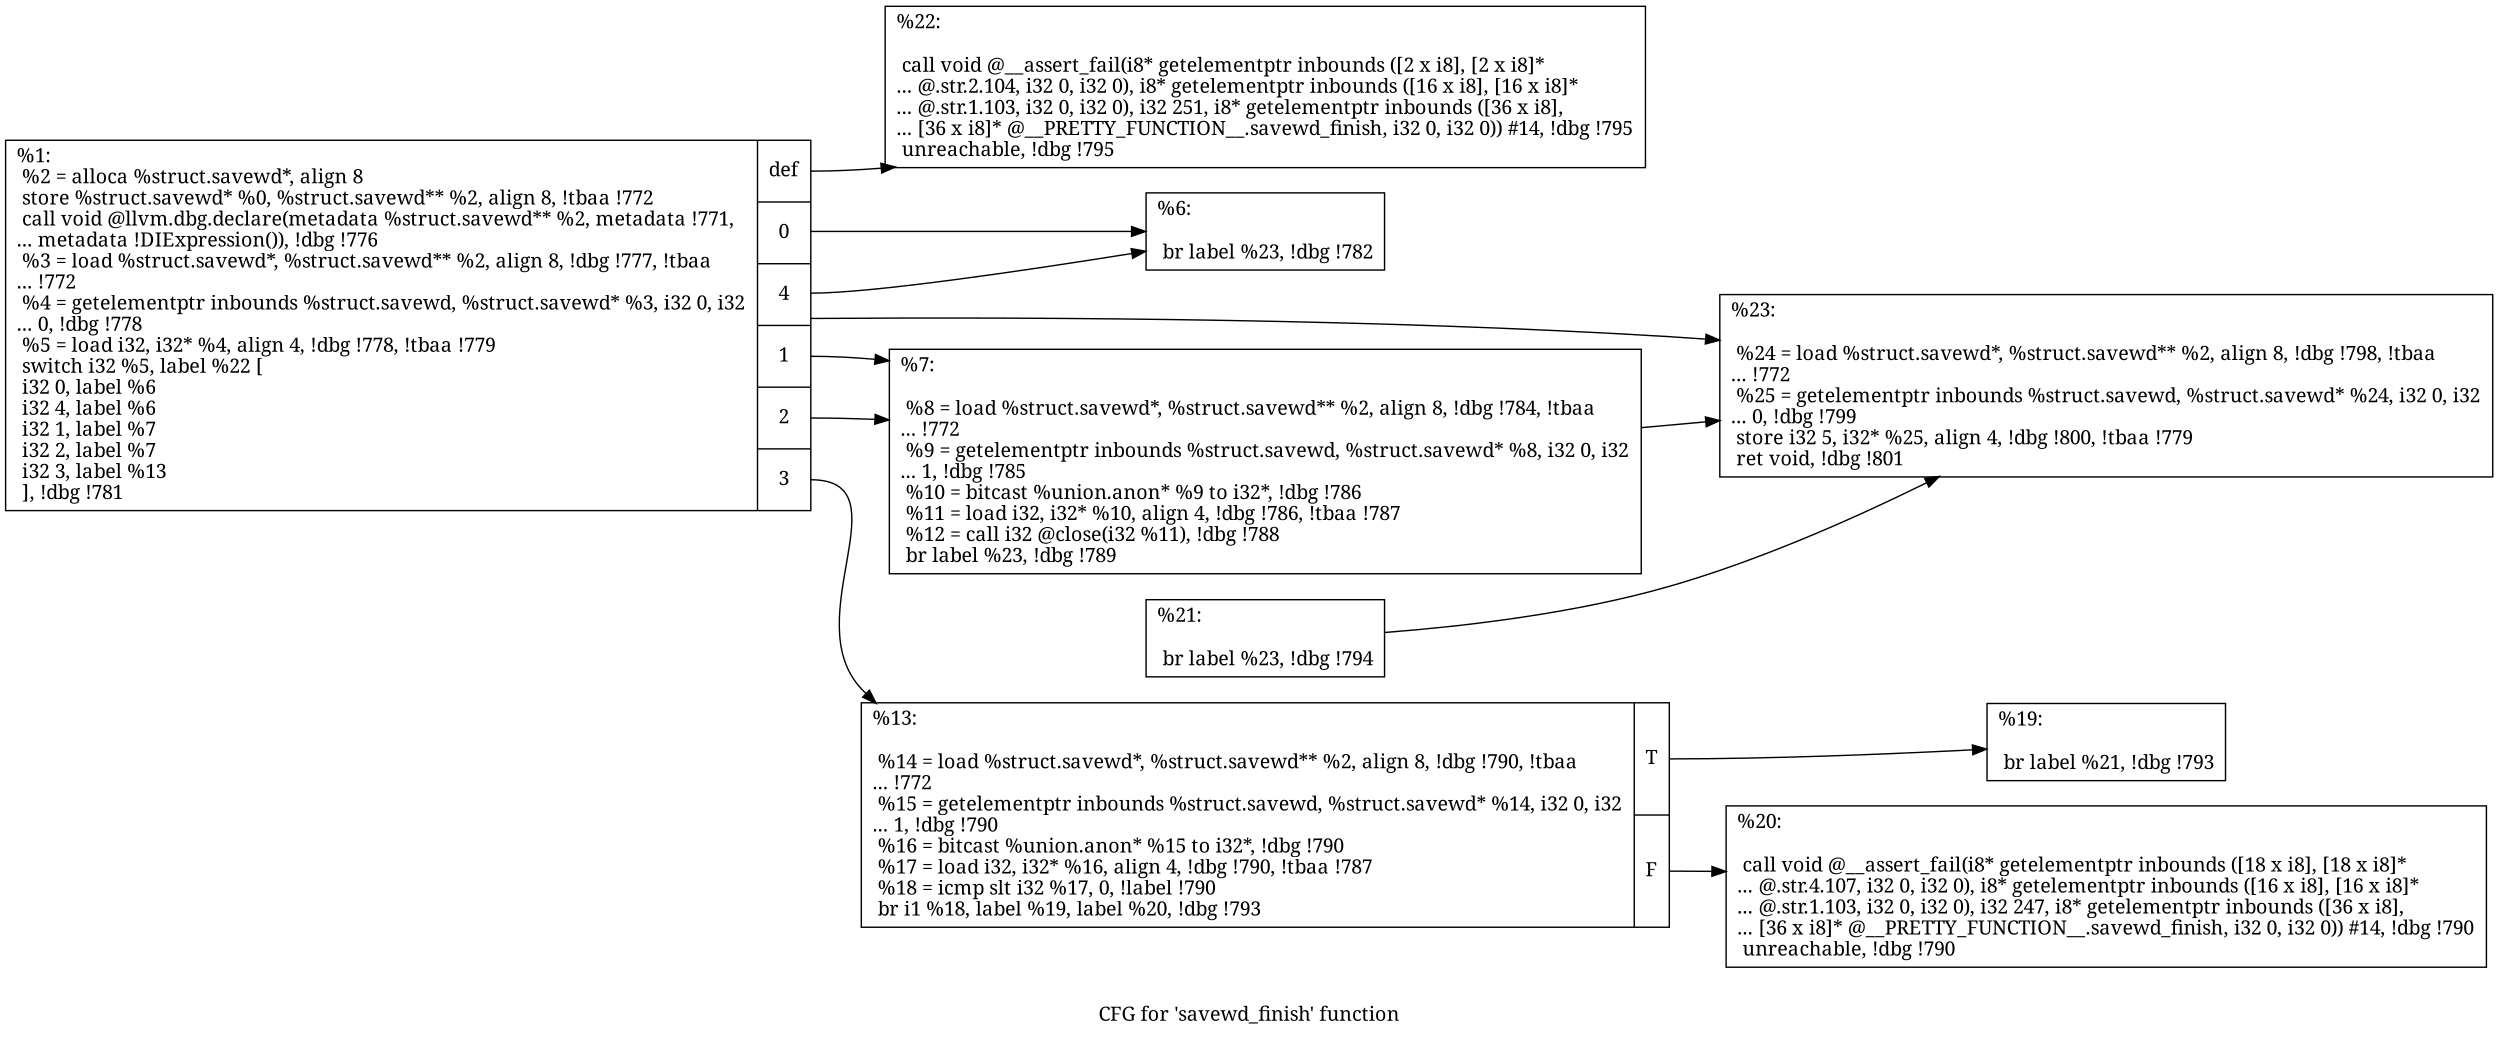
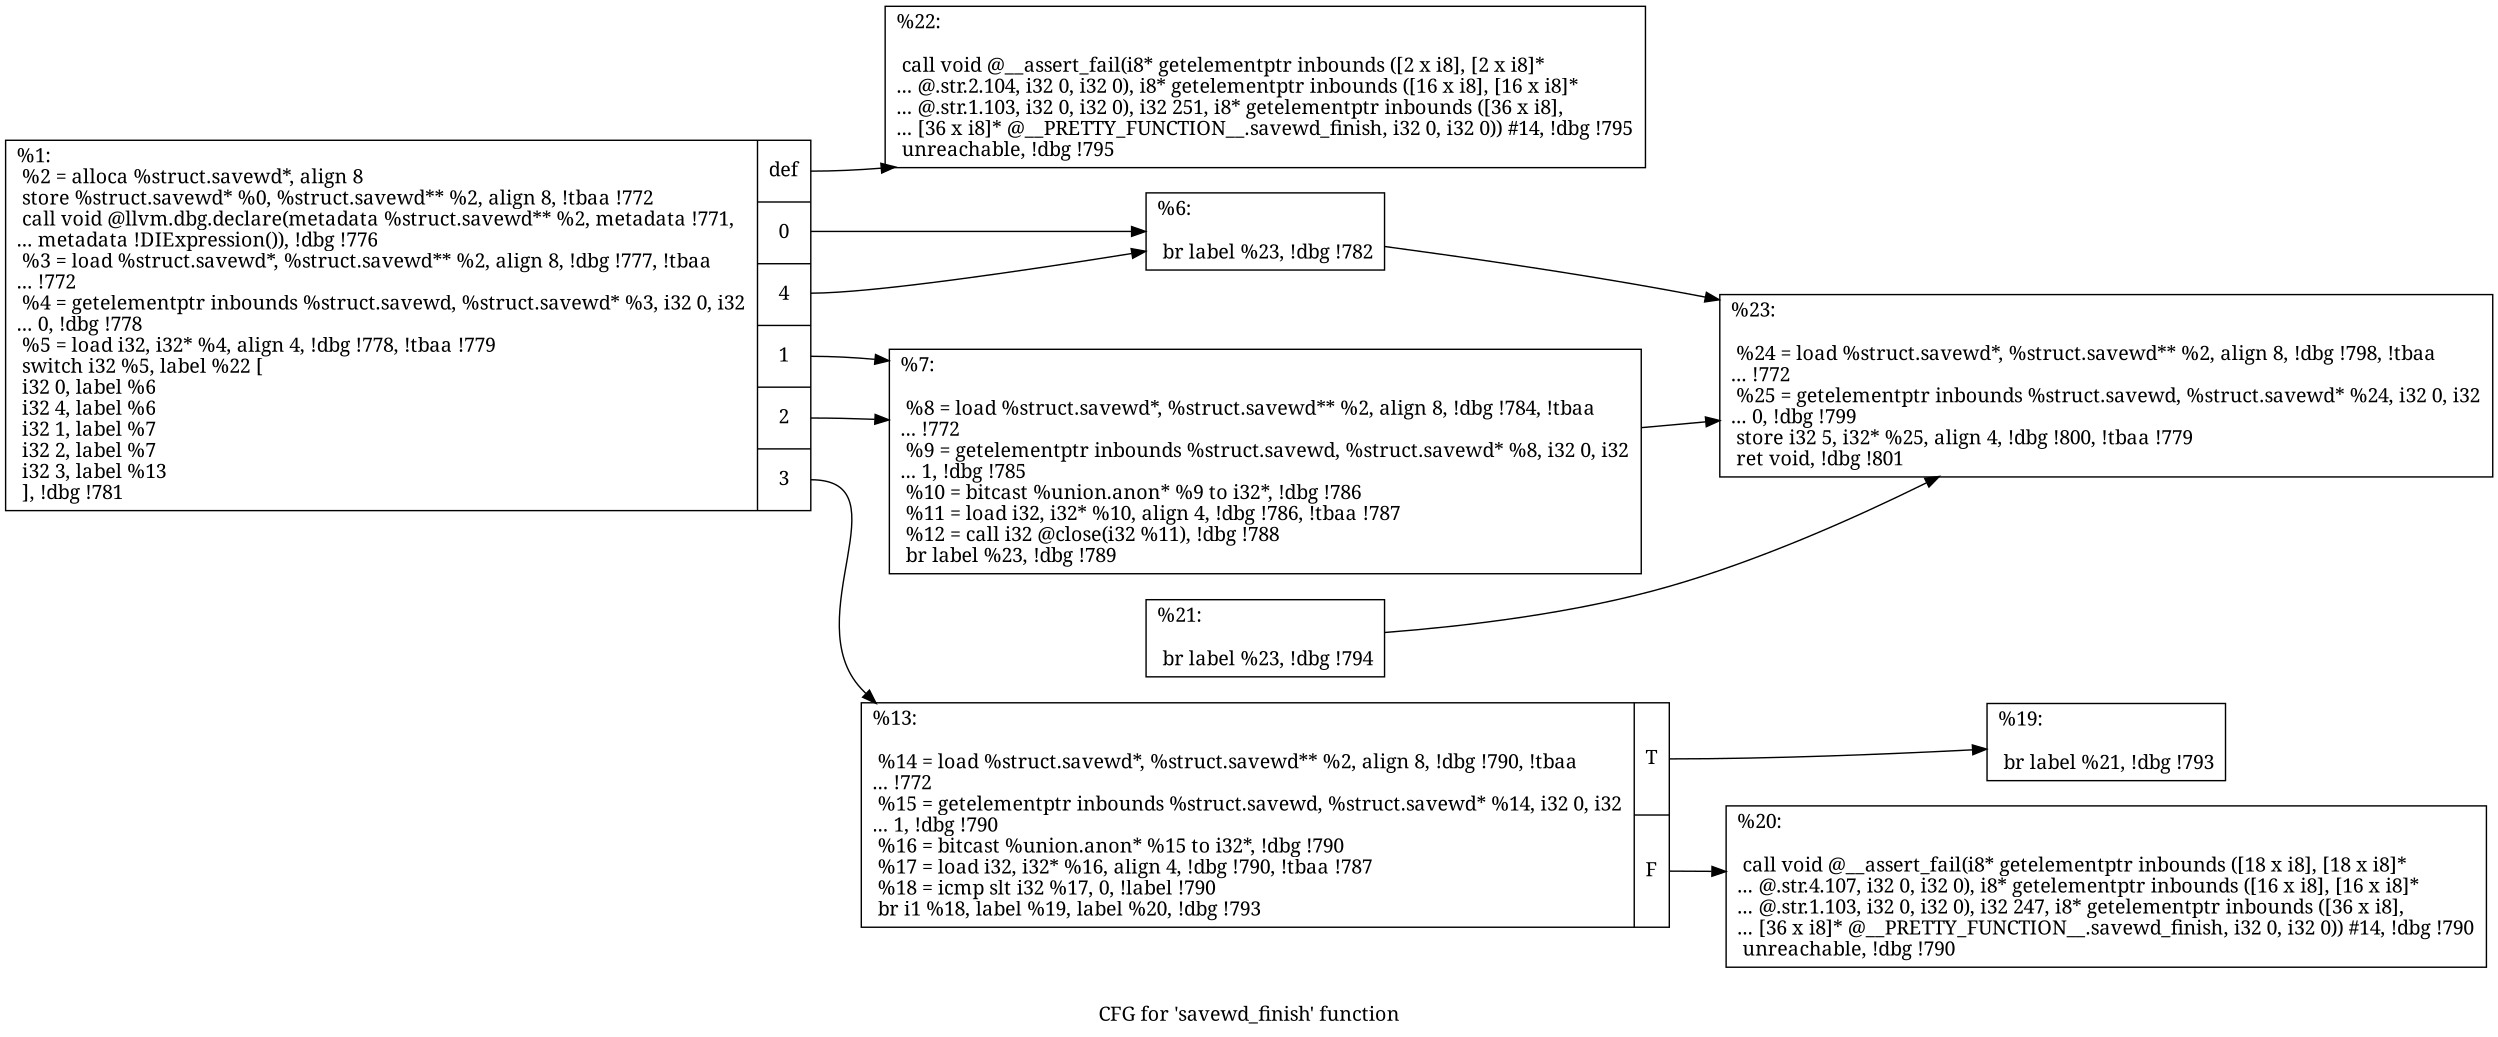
(1258, 321) -> (1545, 270)
